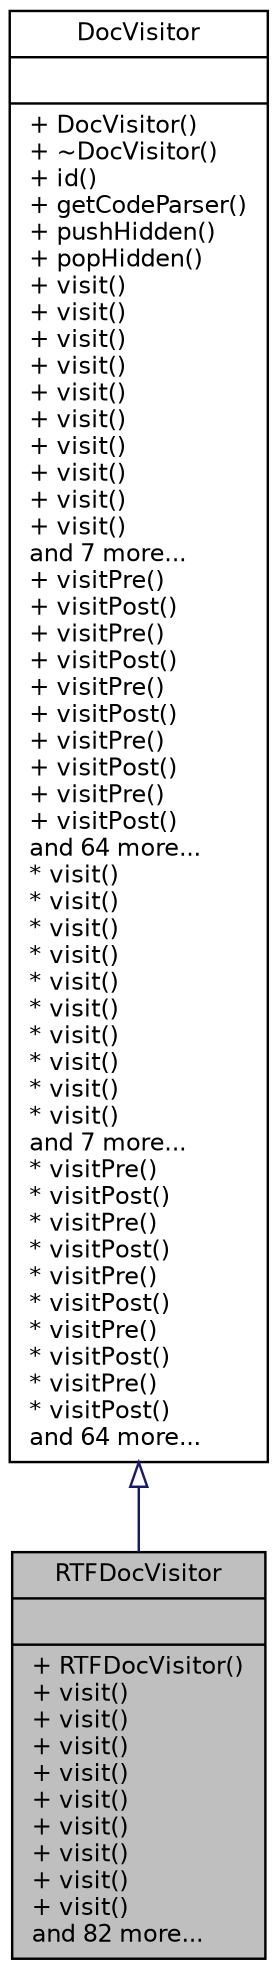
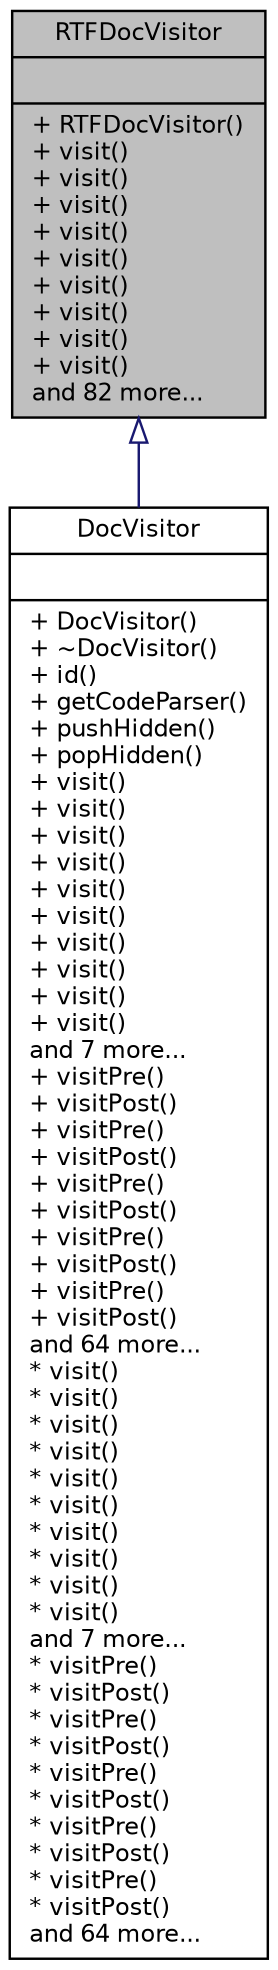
(139, 1519) -> (139, 475)
